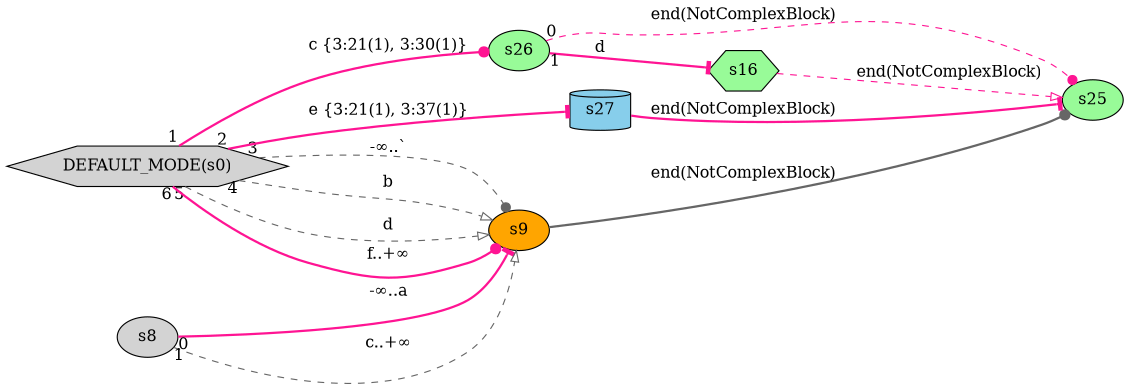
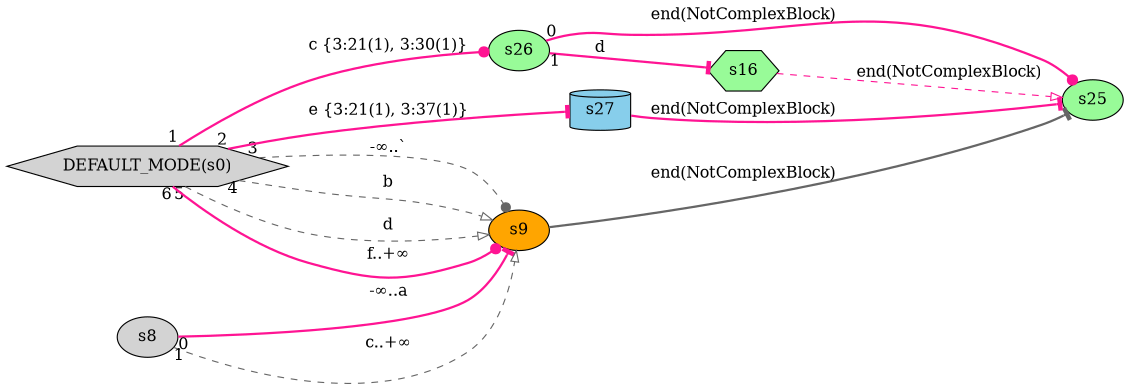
(812, 24) -> (812, 24)
(808, 186) -> (810, 186)
